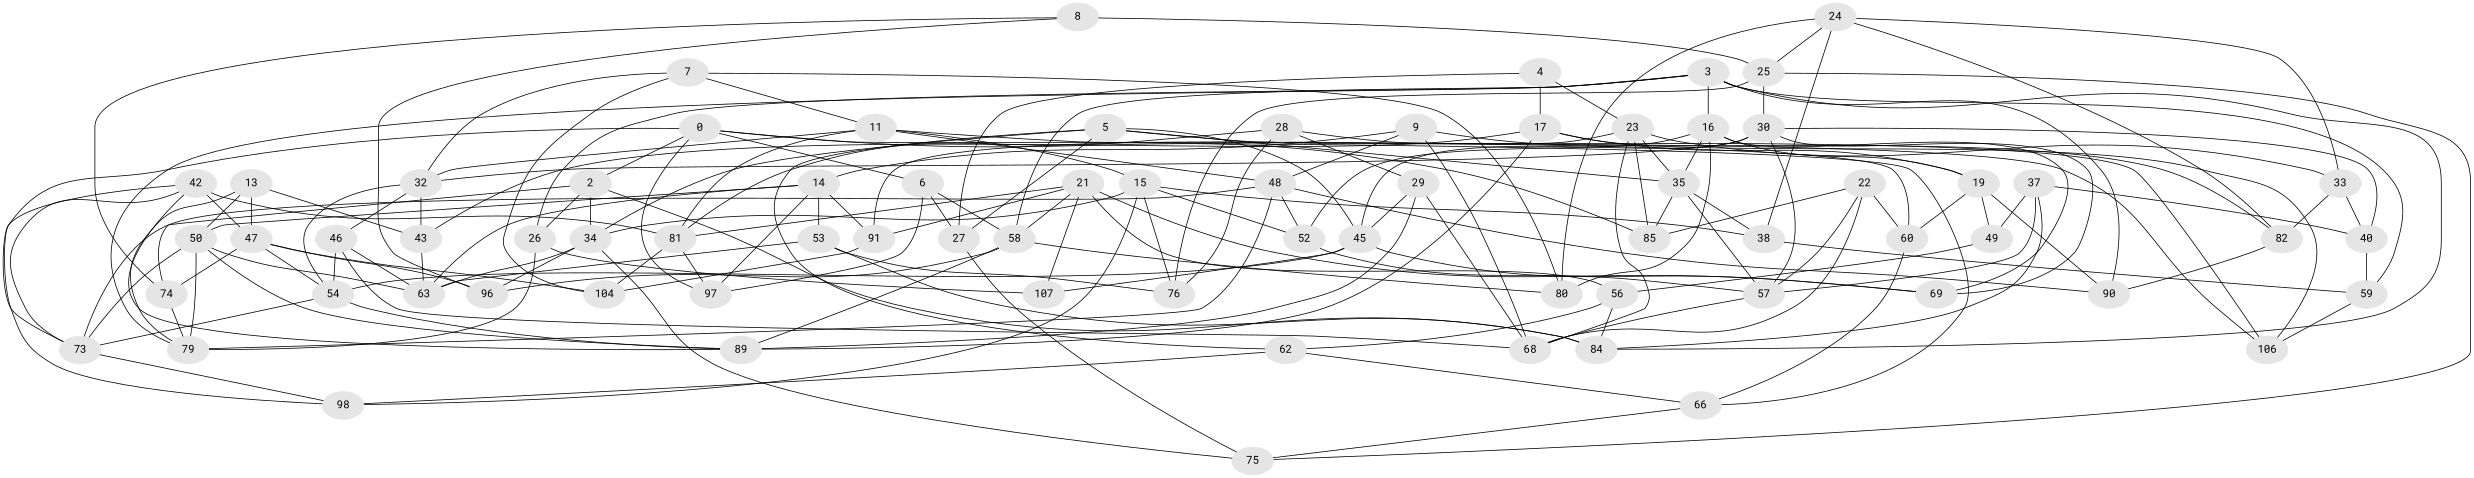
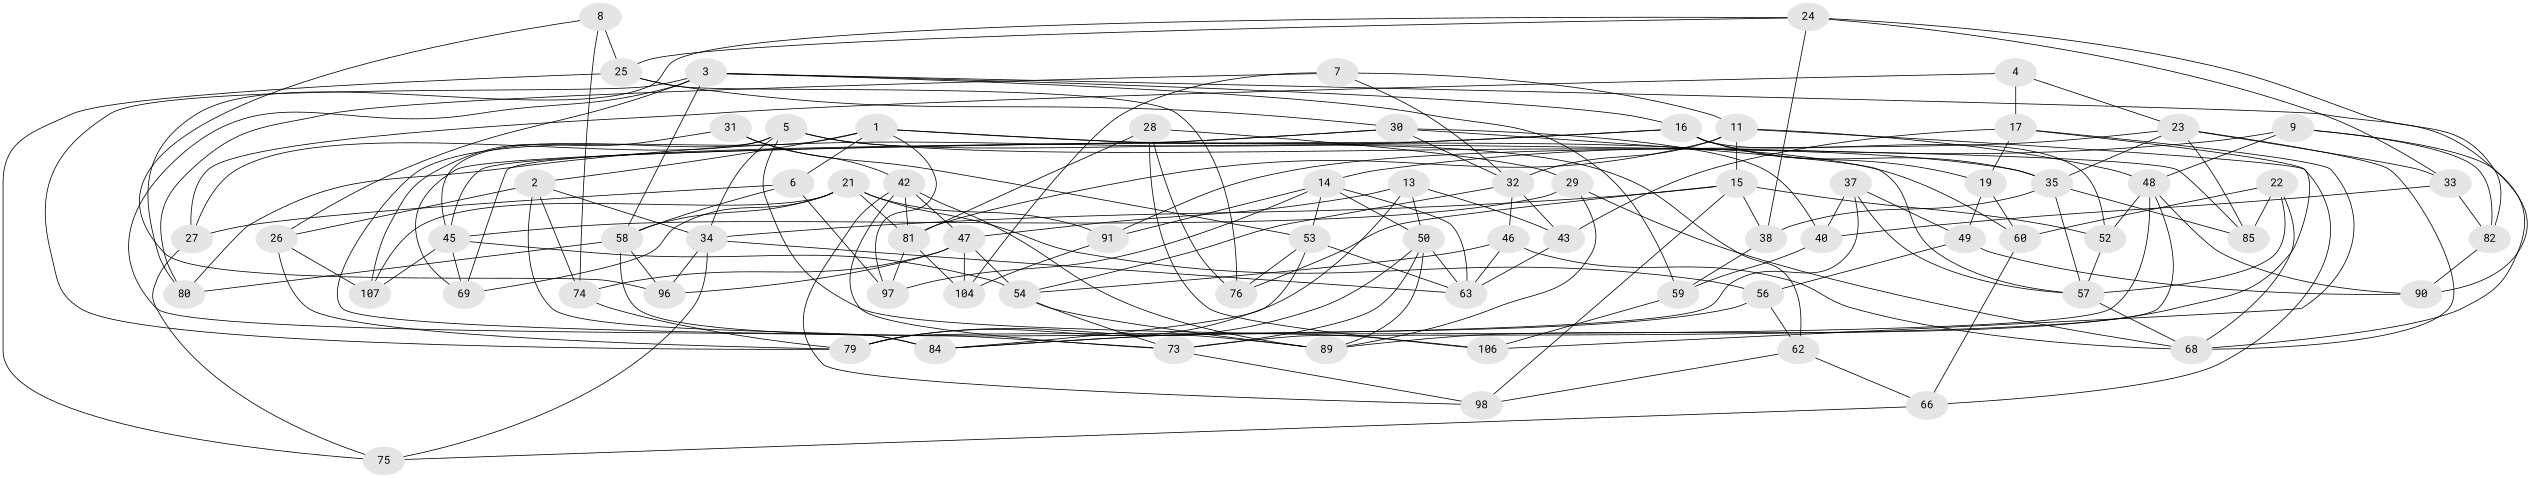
(700, 128) -> (876, 128)
none -> (731, 128)
(2052, 246) -> (2199, 287)
